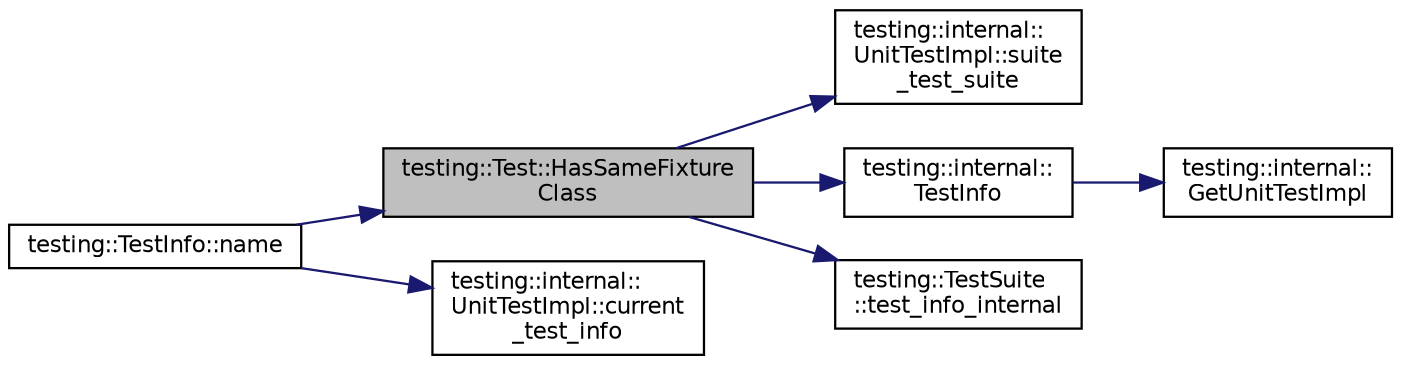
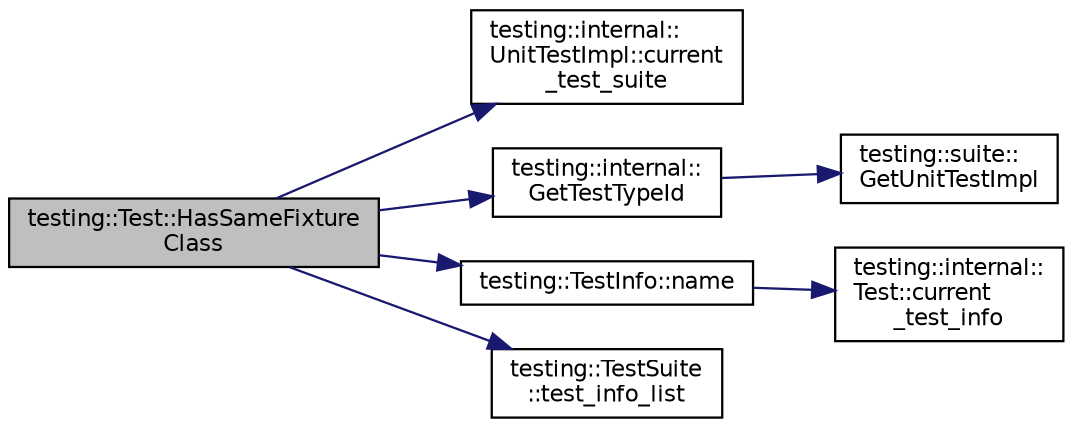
(958, 57) -> (607, 57)
(958, 183) -> (607, 183)
(1278, 183) -> (949, 169)
(328, 220) -> (408, 259)
(958, 294) -> (607, 383)
(568, 308) -> (949, 294)
